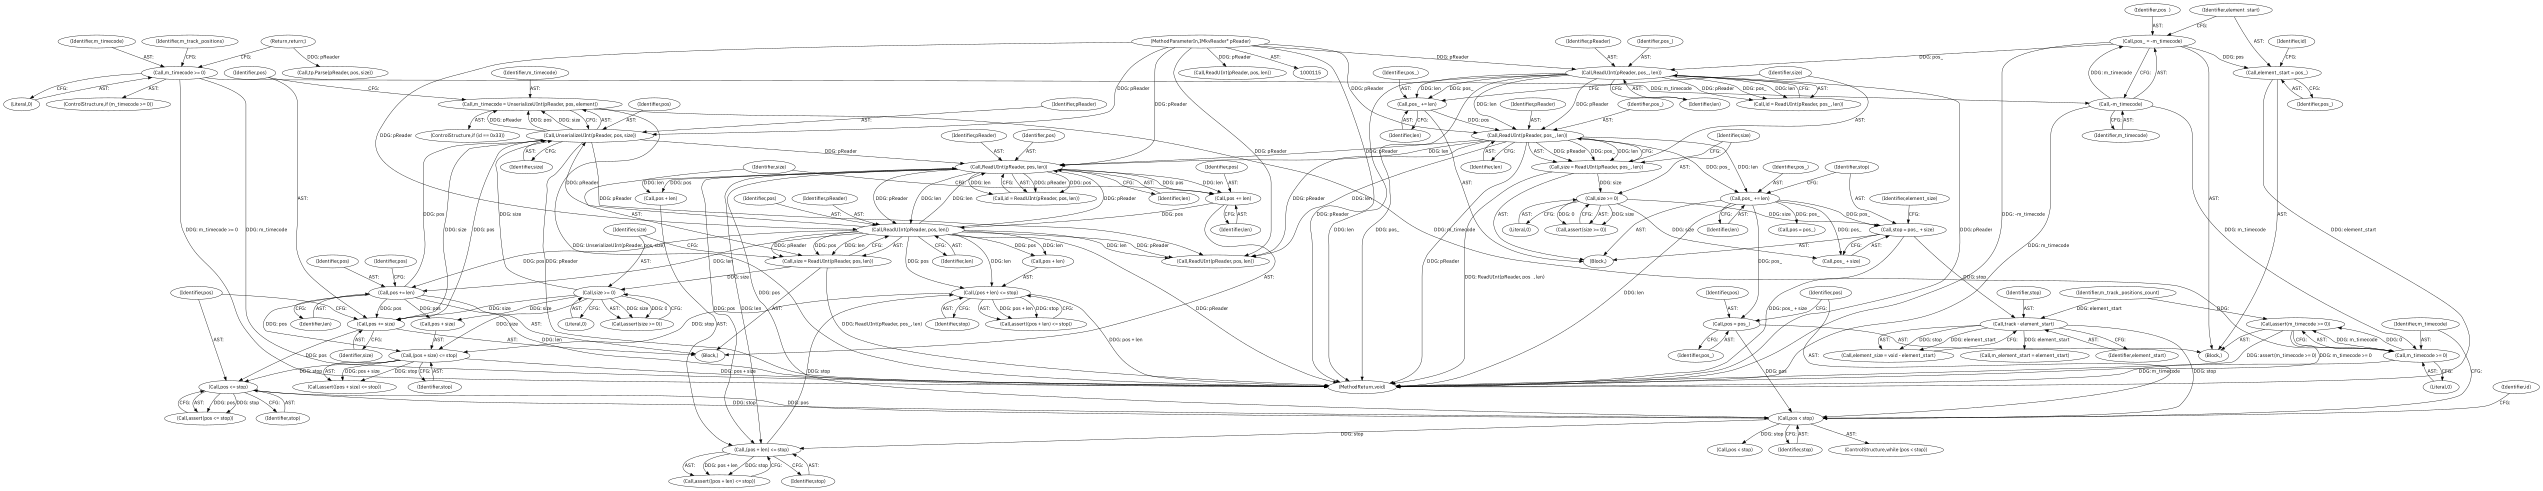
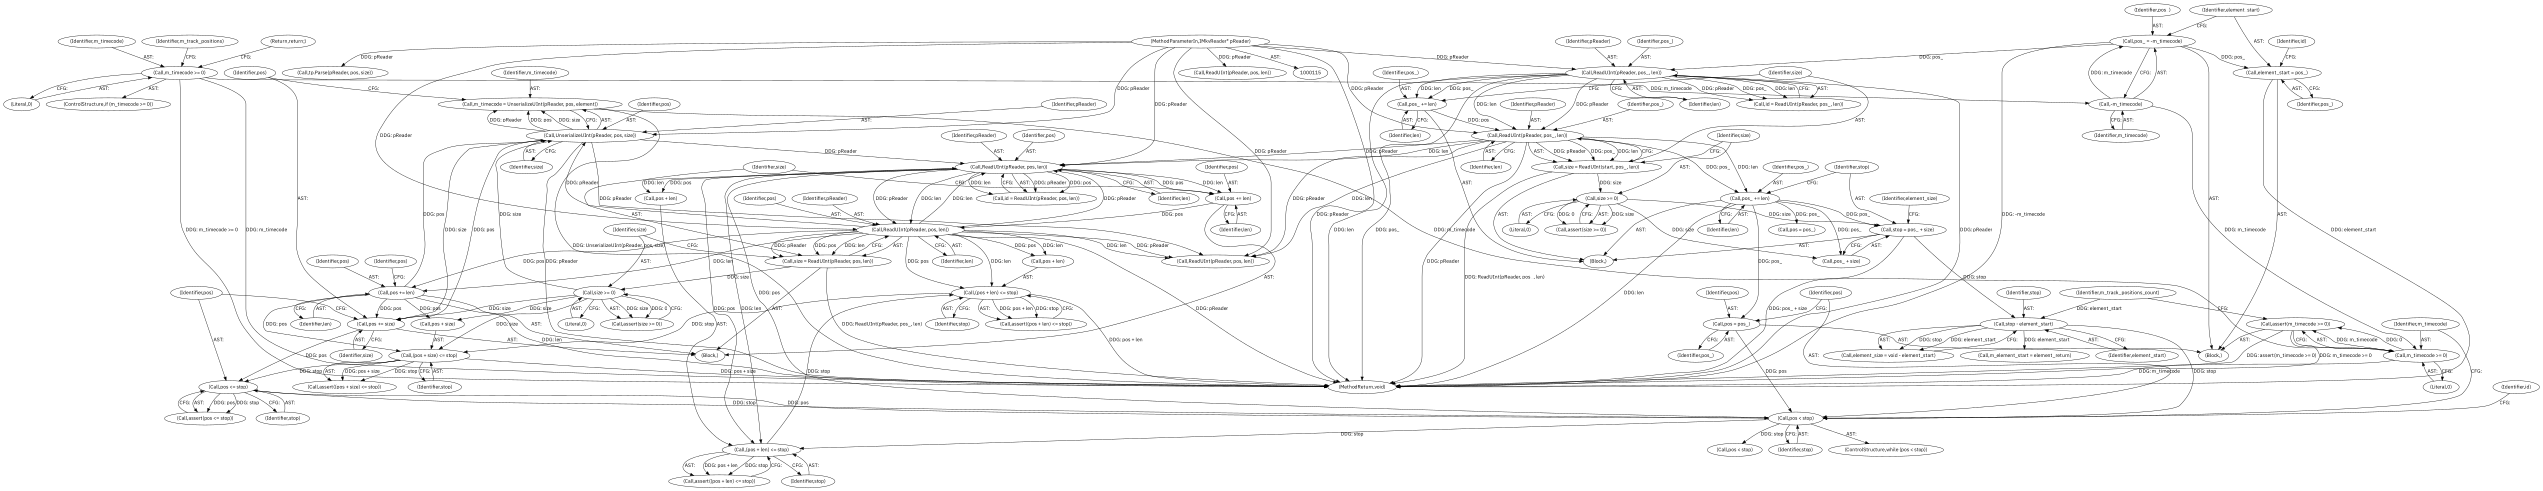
(2233, 57) -> (2233, 57)
(304, 58) -> (737, 43)
(468, 136) -> none
(1596, 167) -> (1596, 167)
(2224, 309) -> (2224, 309)
(2024, 324) -> (2024, 324)
(1826, 337) -> none
(2025, 356) -> (2025, 356)
